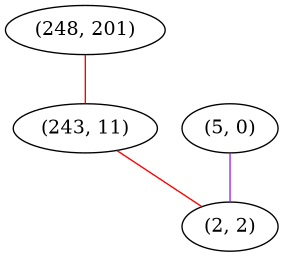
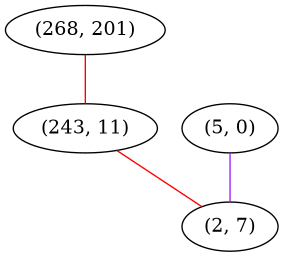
(85, 30) -> (85, 30)
(230, 227) -> (230, 227)
